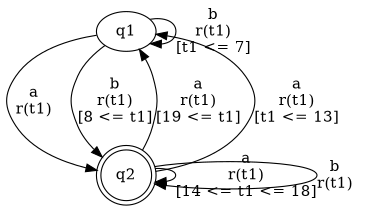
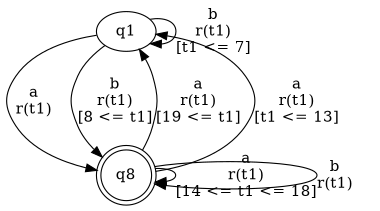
(126, 175) -> (126, 175)
